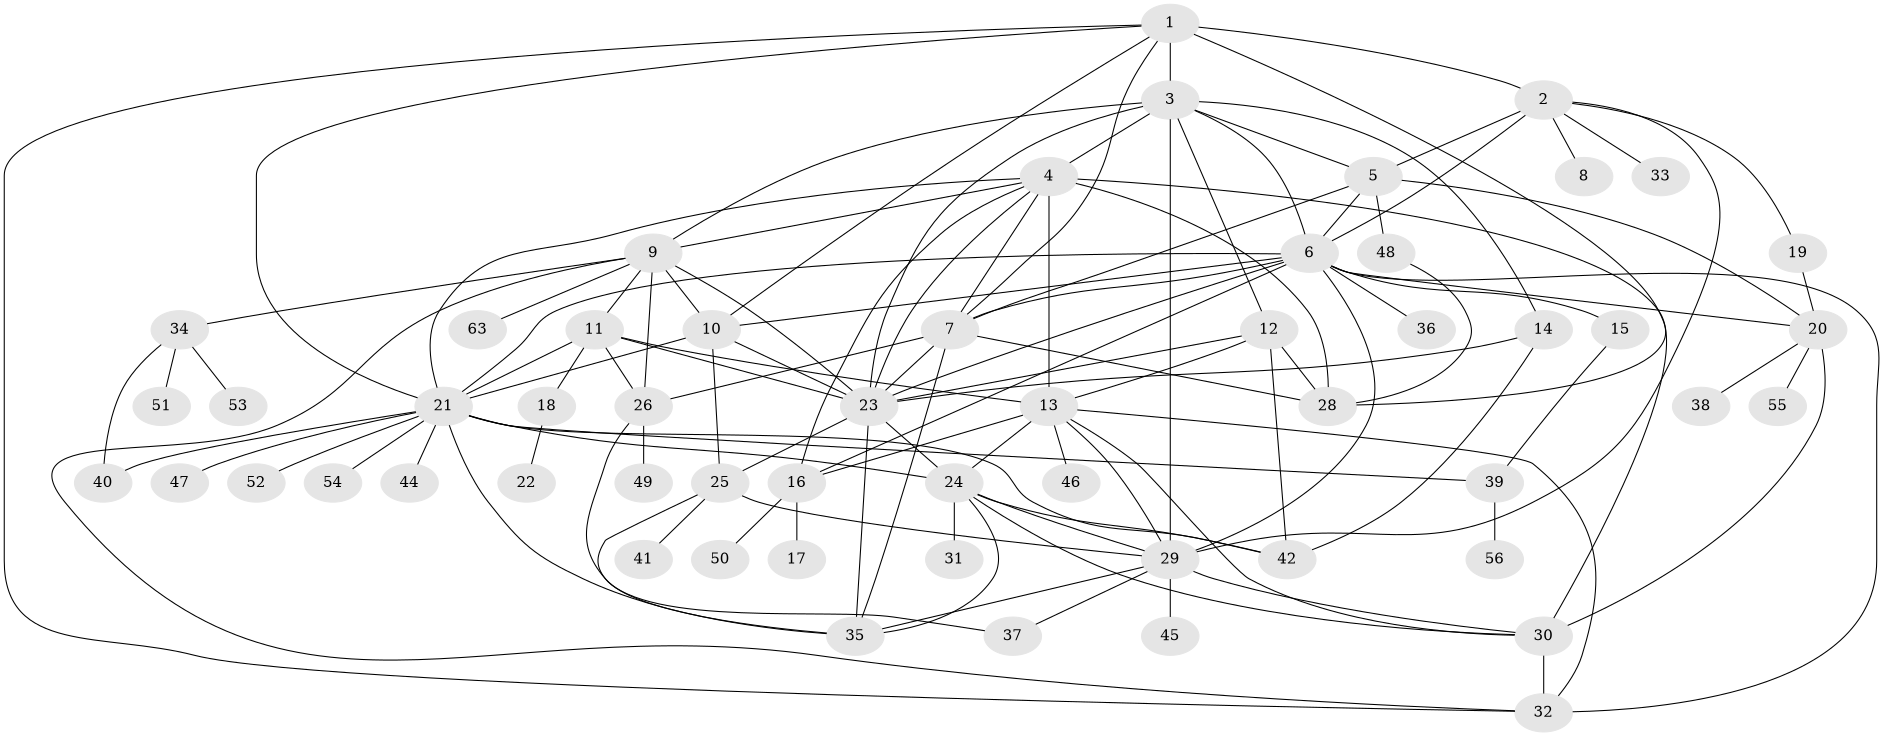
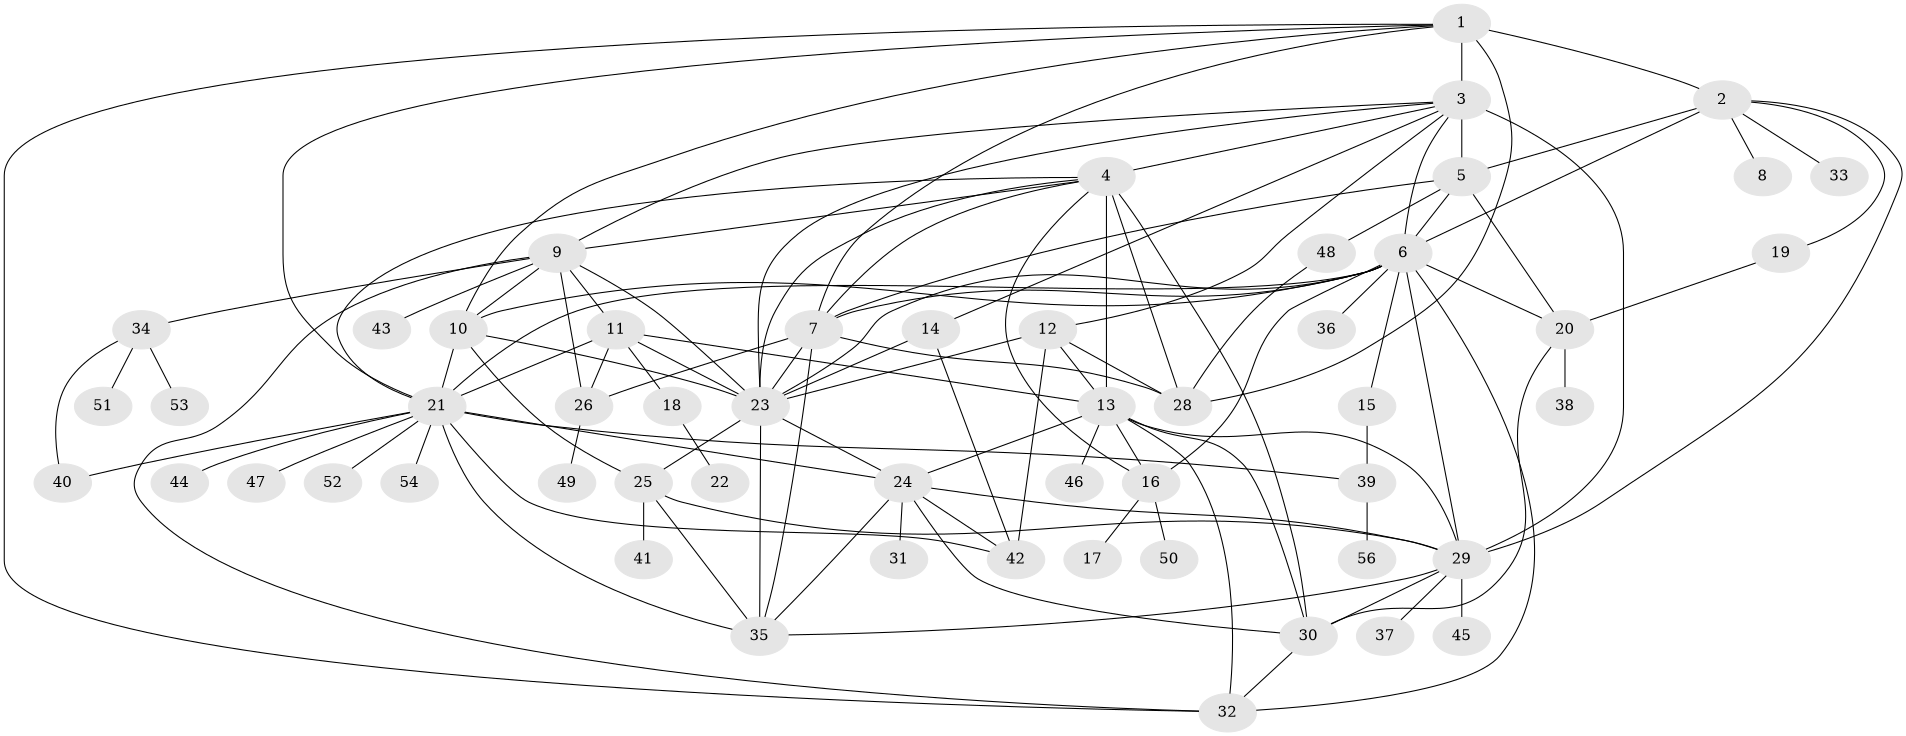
(478, 330) -> (382, 330)
(1778, 406) -> none
(708, 610) -> none
